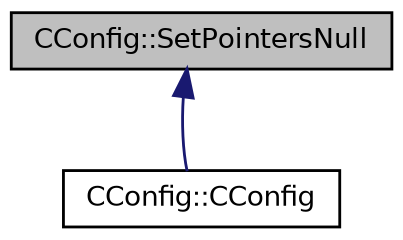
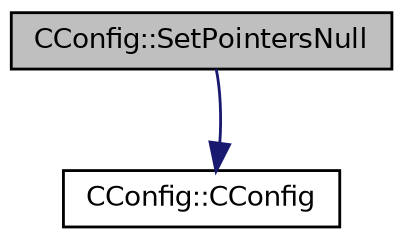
(183, 134) -> (220, 106)
